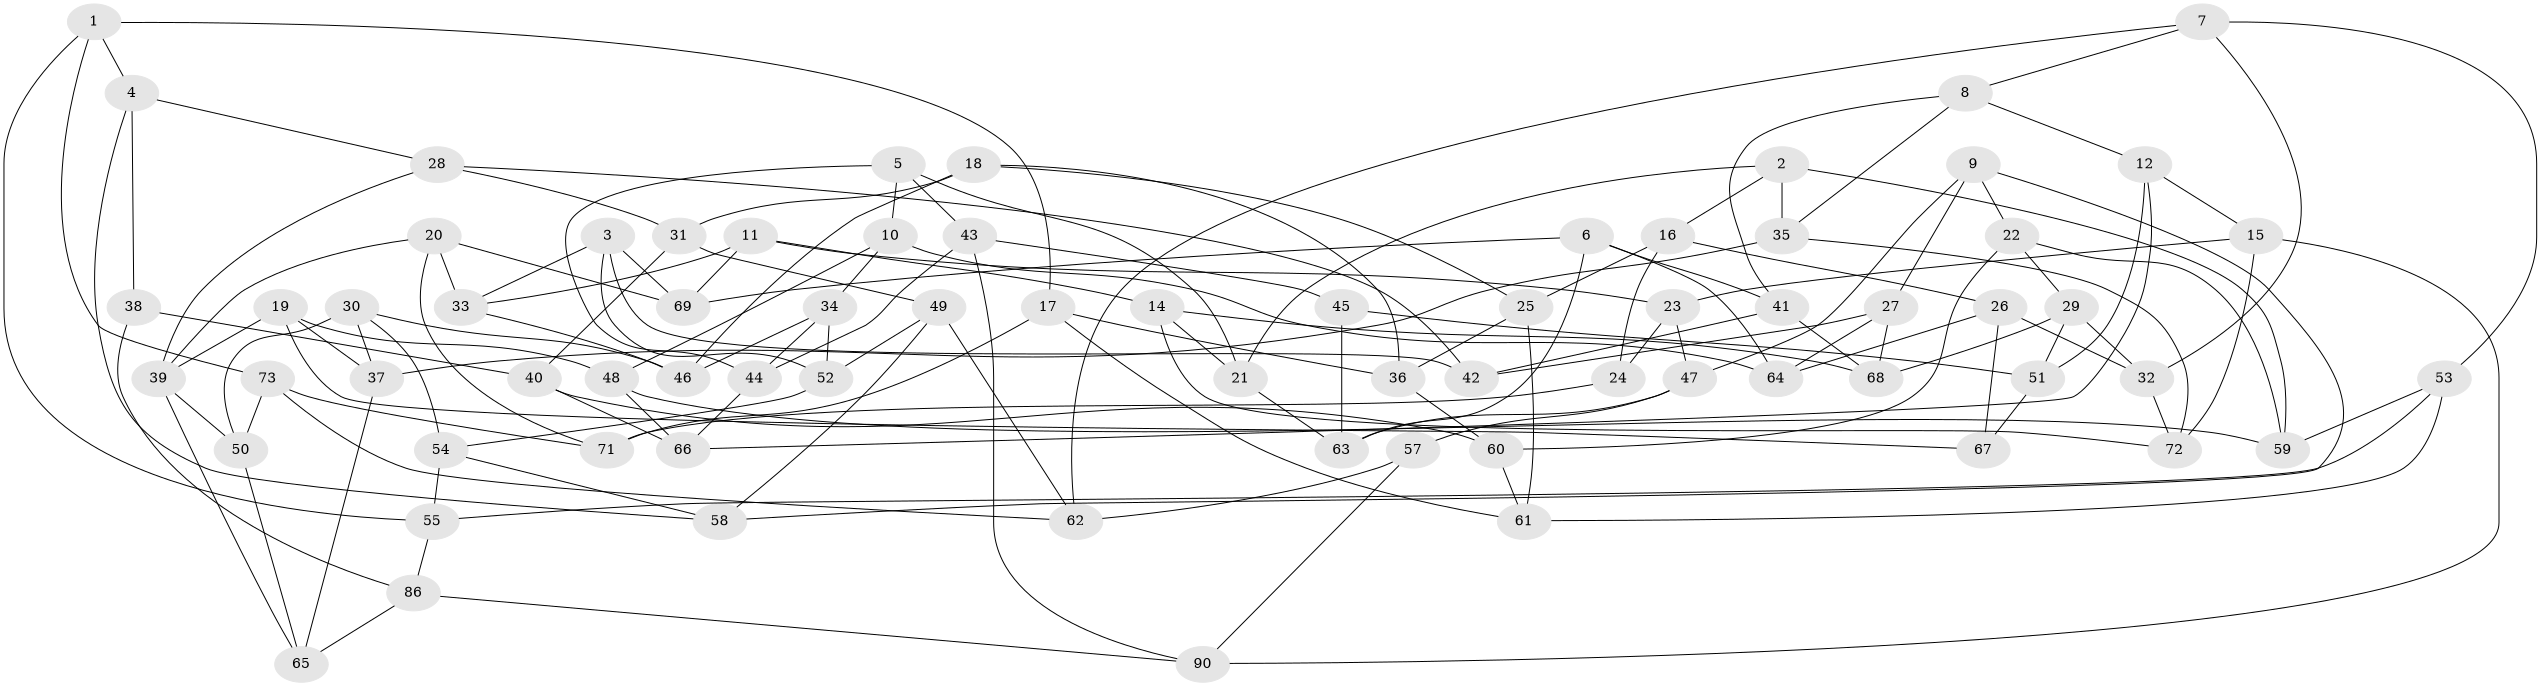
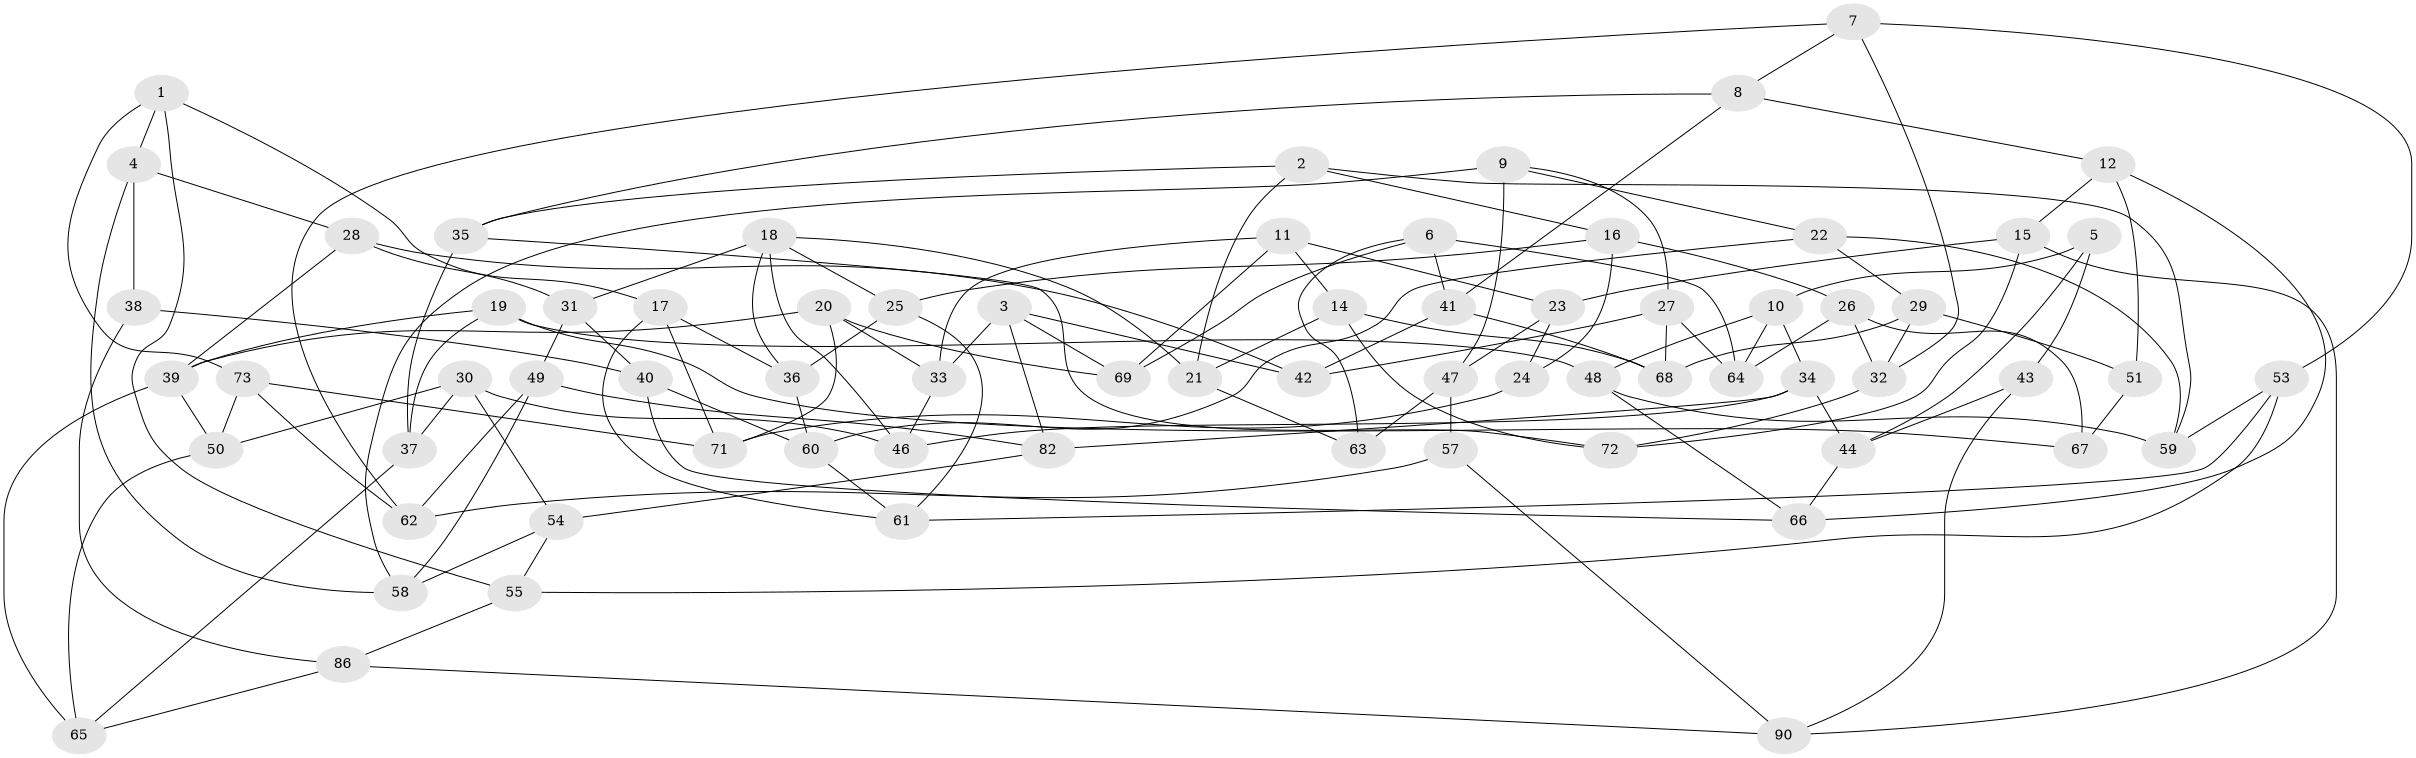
(1103, 232) -> (1001, 266)
(1342, 307) -> none
(826, 379) -> (1048, 450)
